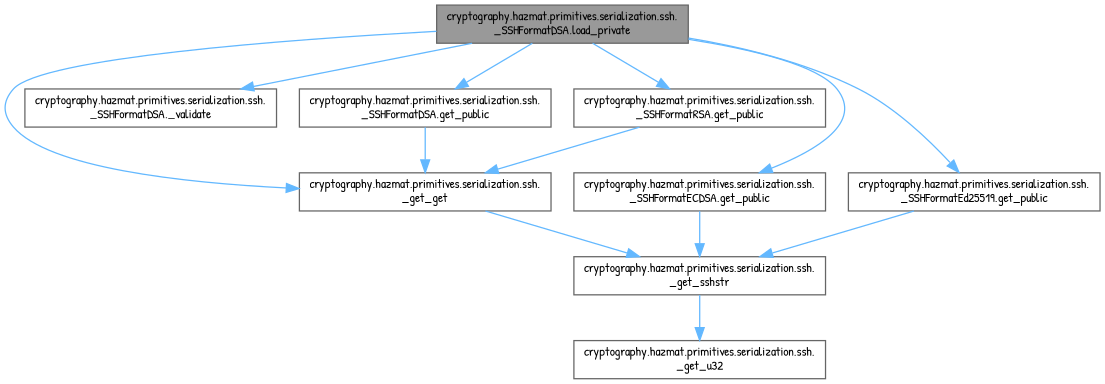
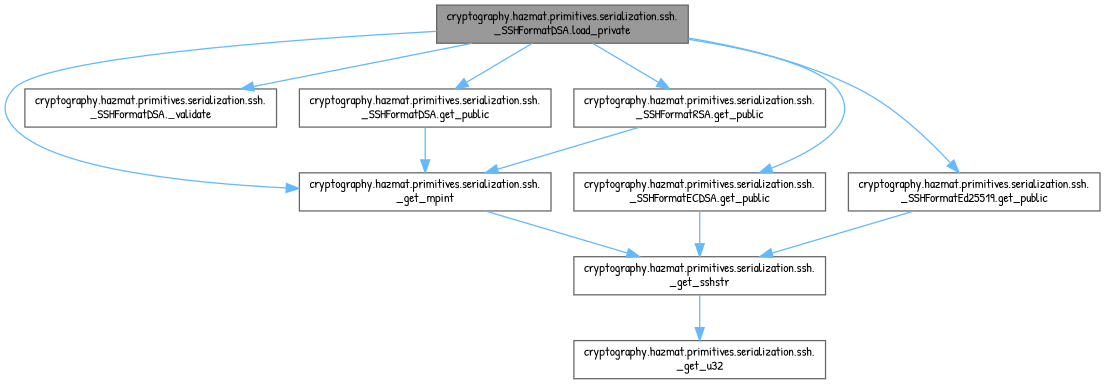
(425, 192) -> (425, 192)
